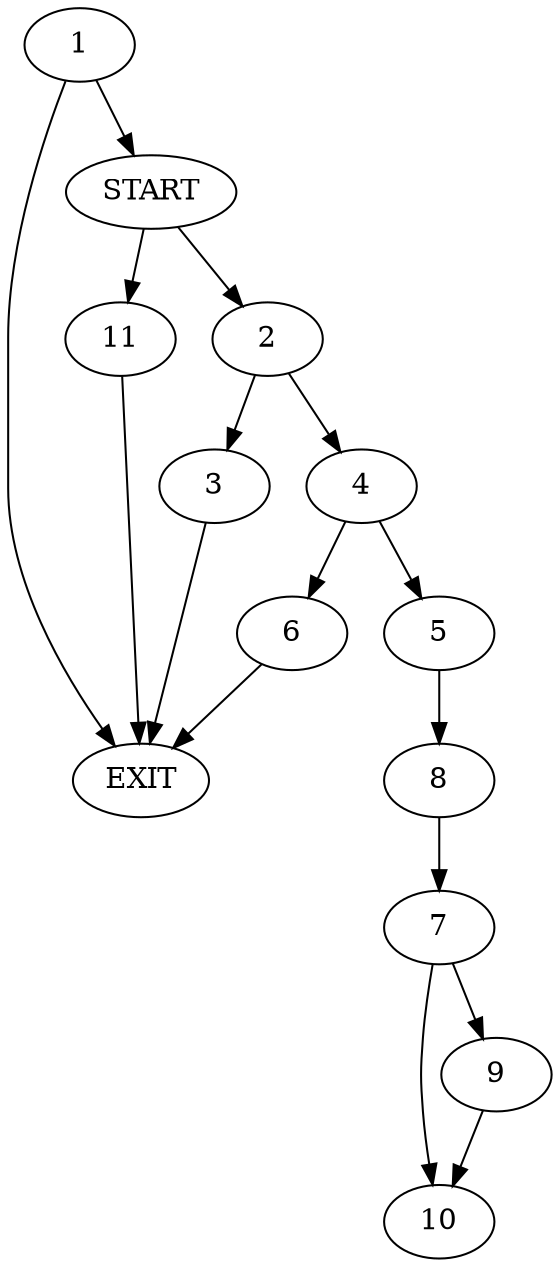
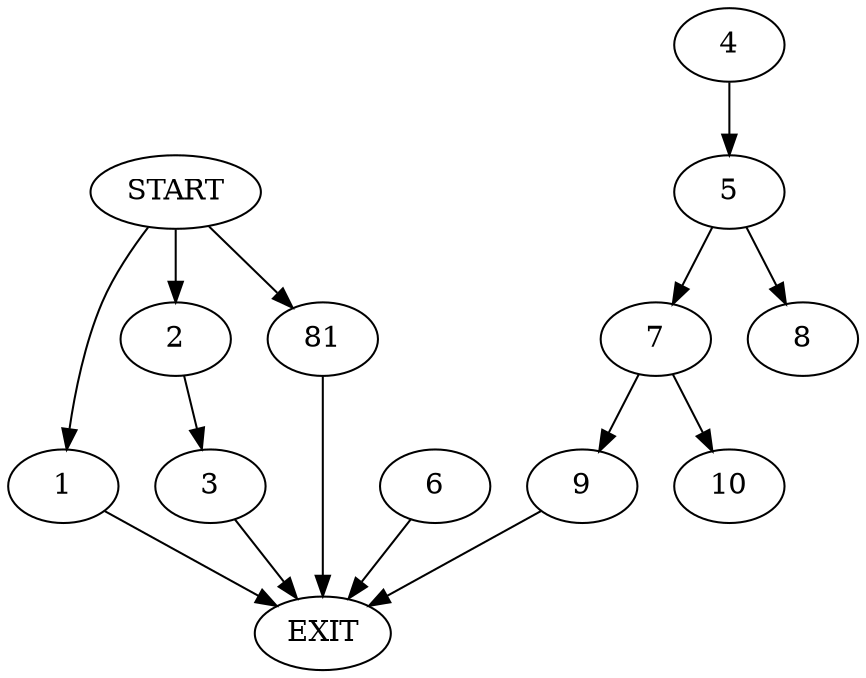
(110, 108) -> (95, 322)
(121, 339) -> (323, 339)
(309, 404) -> none
(332, 550) -> none
(439, 844) -> (697, 256)
(472, 1139) -> (464, 553)
